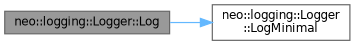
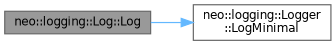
(87, 23) -> (78, 23)
